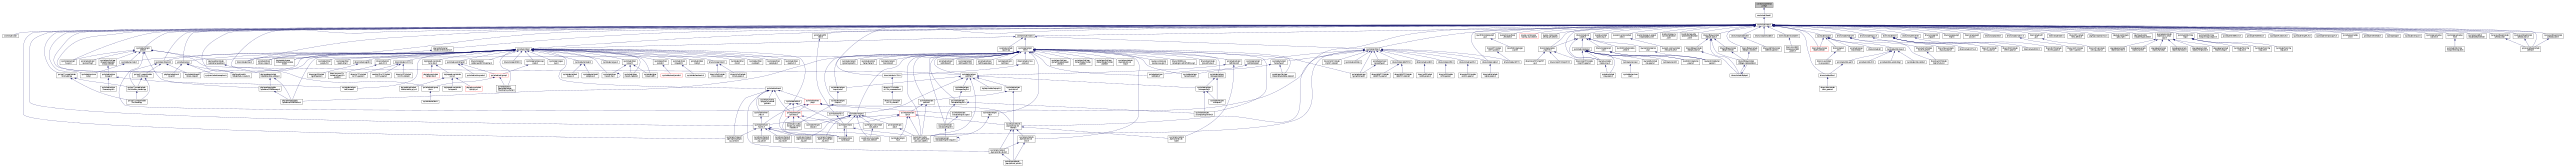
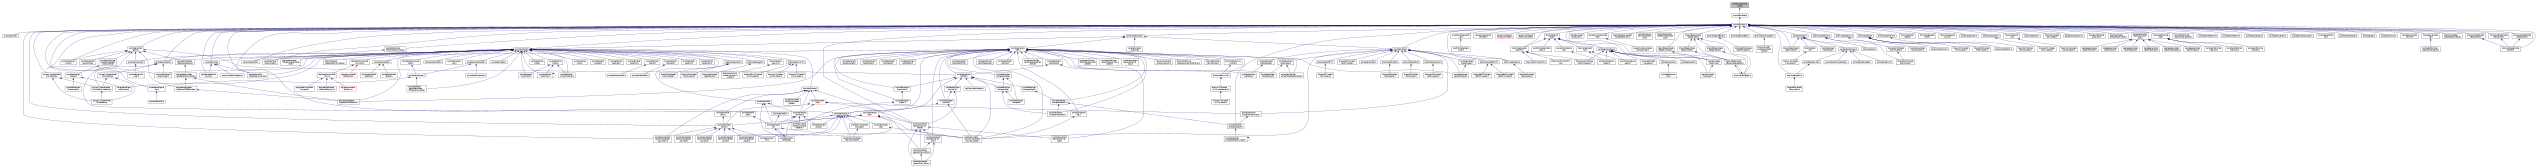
(1819, 49) -> (1791, 49)
(1504, 57) -> (1325, 69)
(817, 79) -> (762, 120)
